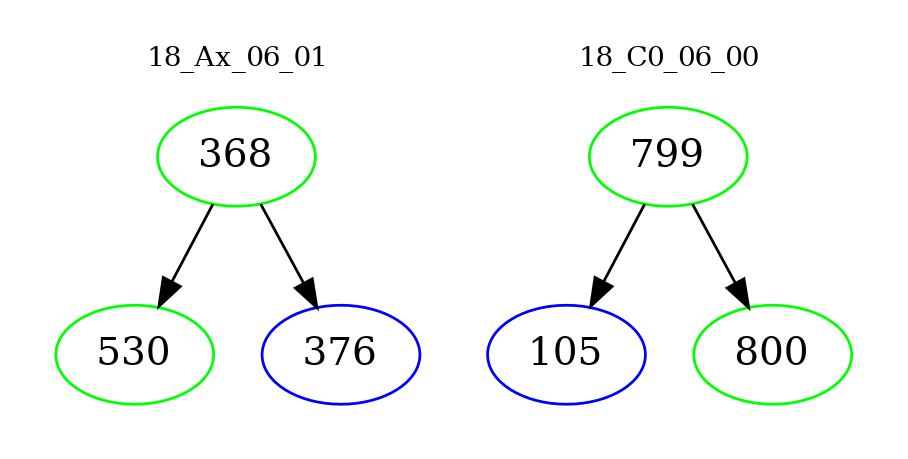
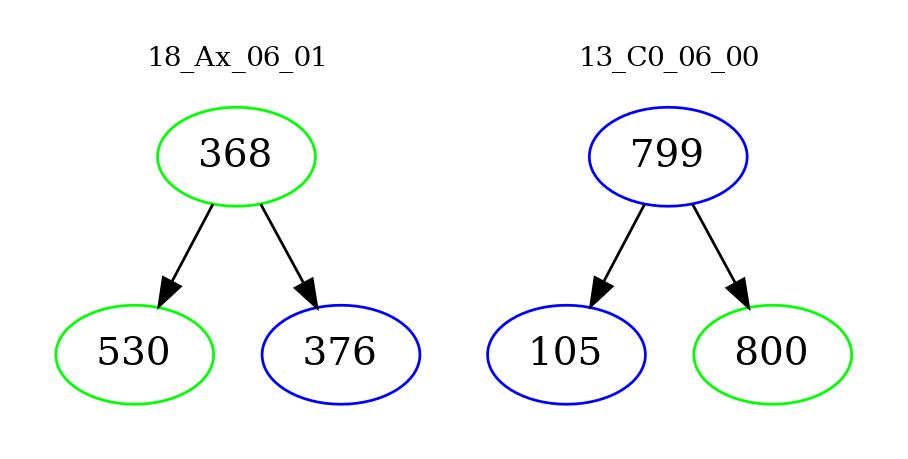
(670, 59) -> (670, 59)
(668, 157) -> (668, 157)
